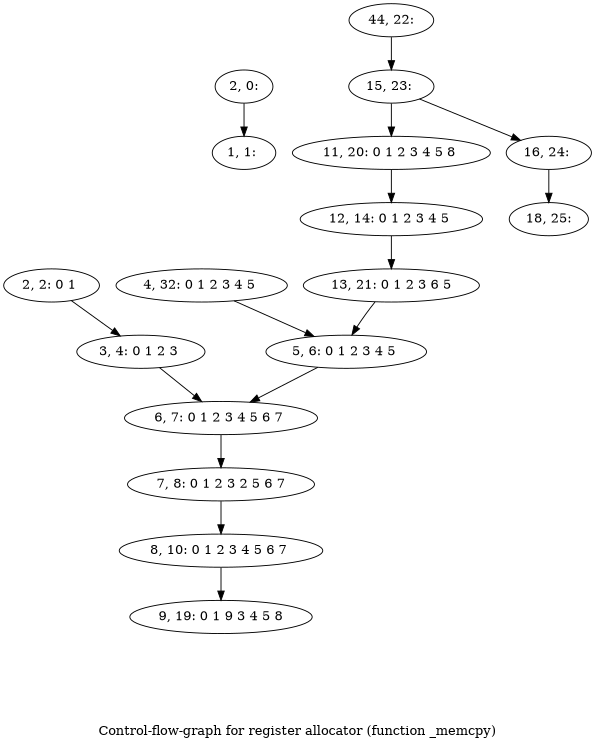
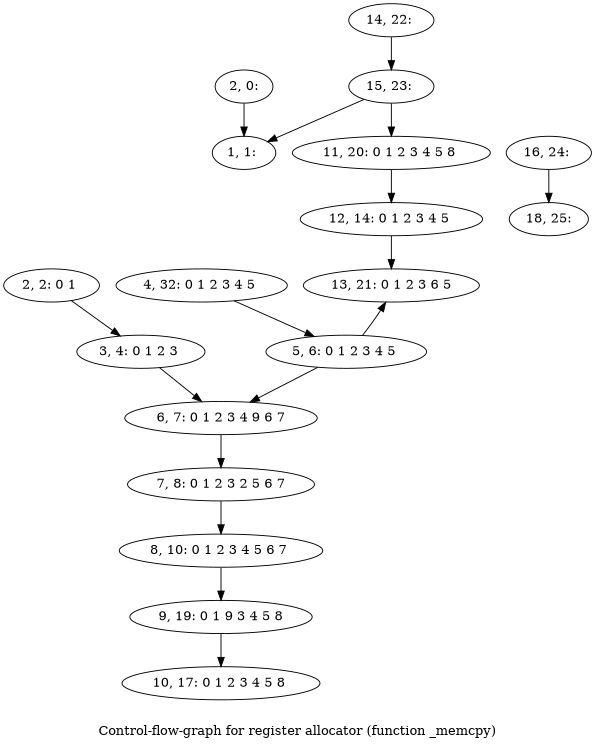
(391, 20) -> (391, 20)
(466, 118) -> (320, 119)
(366, 314) -> (372, 323)
(221, 418) -> (221, 418)
none -> (221, 683)
